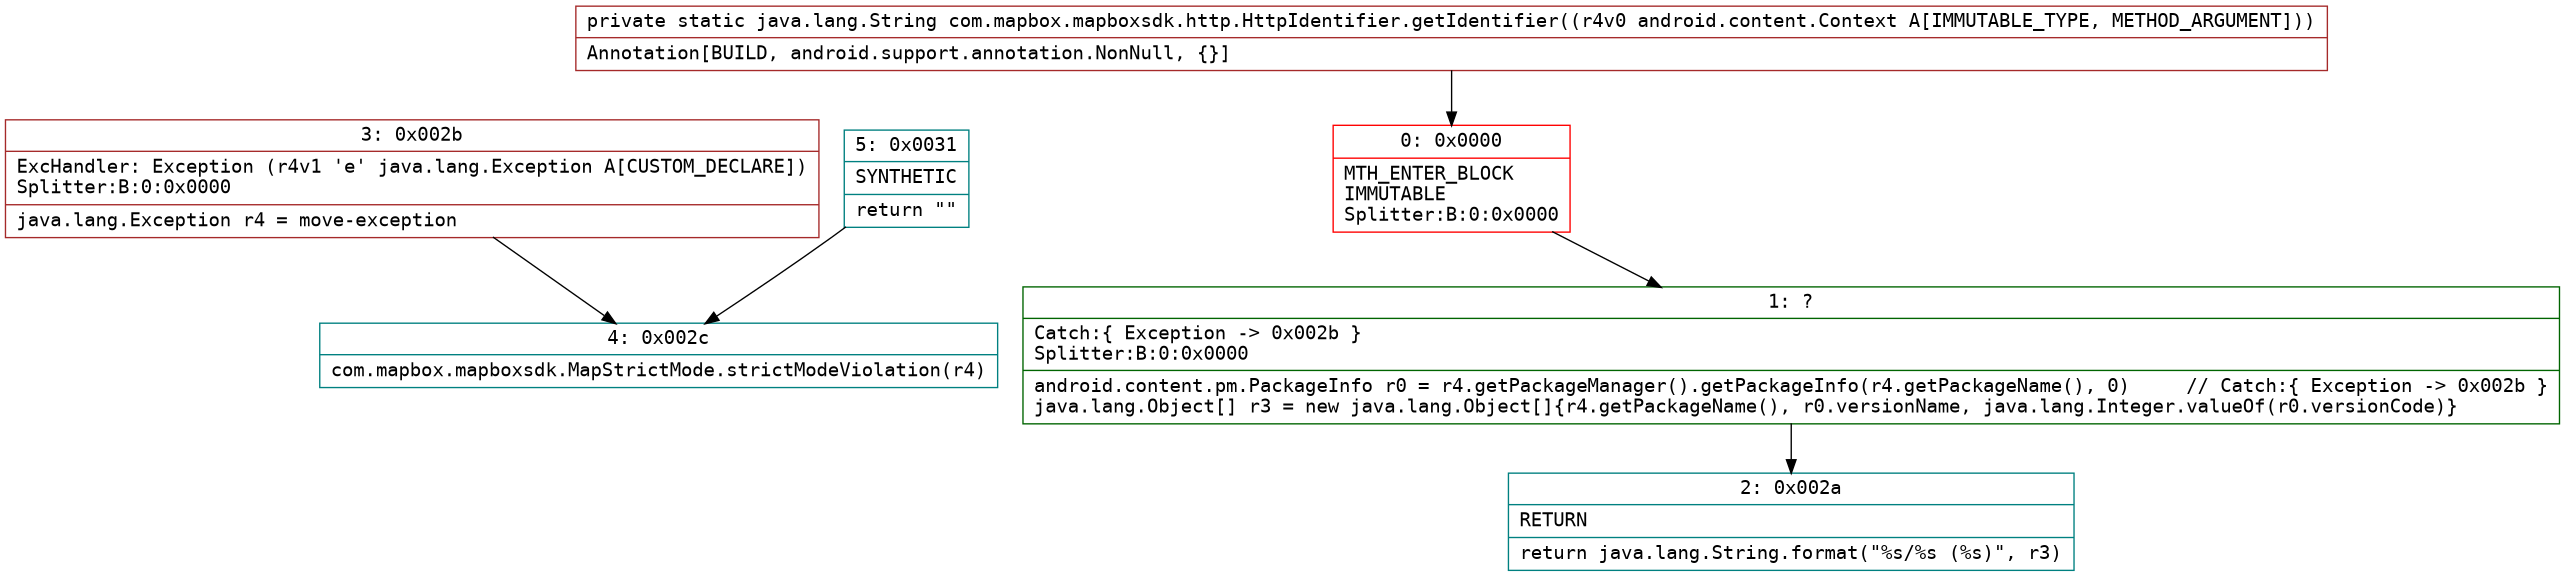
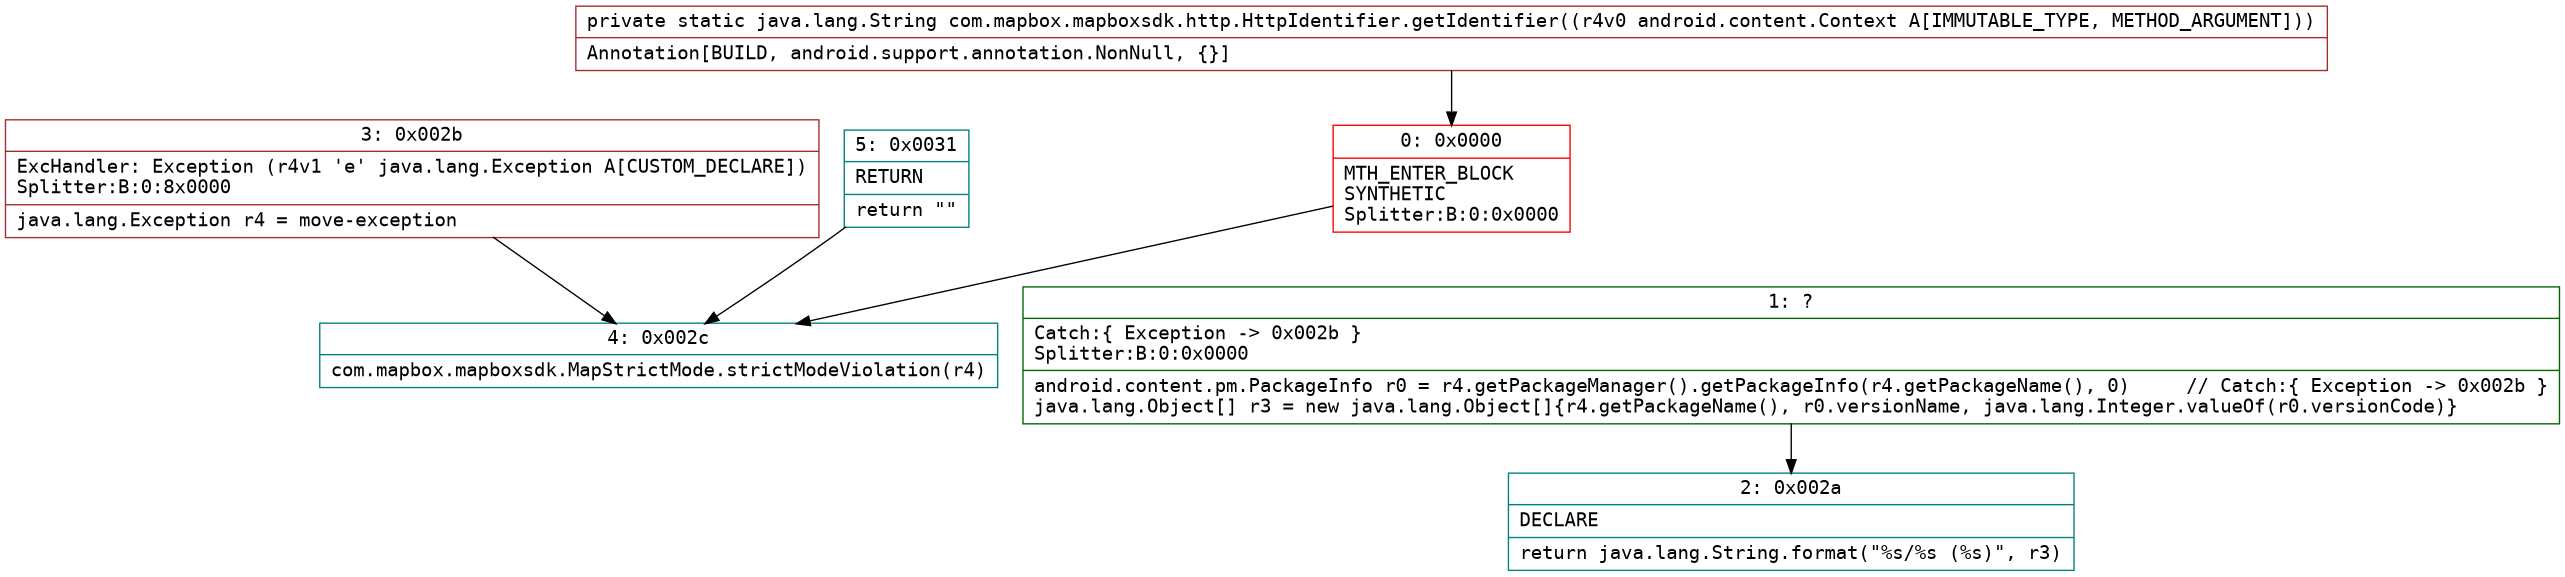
(907, 177) -> (889, 177)
(124, 188) -> (124, 188)
(1395, 194) -> (1395, 194)
(1601, 256) -> (1071, 263)
(1554, 520) -> (1559, 520)
